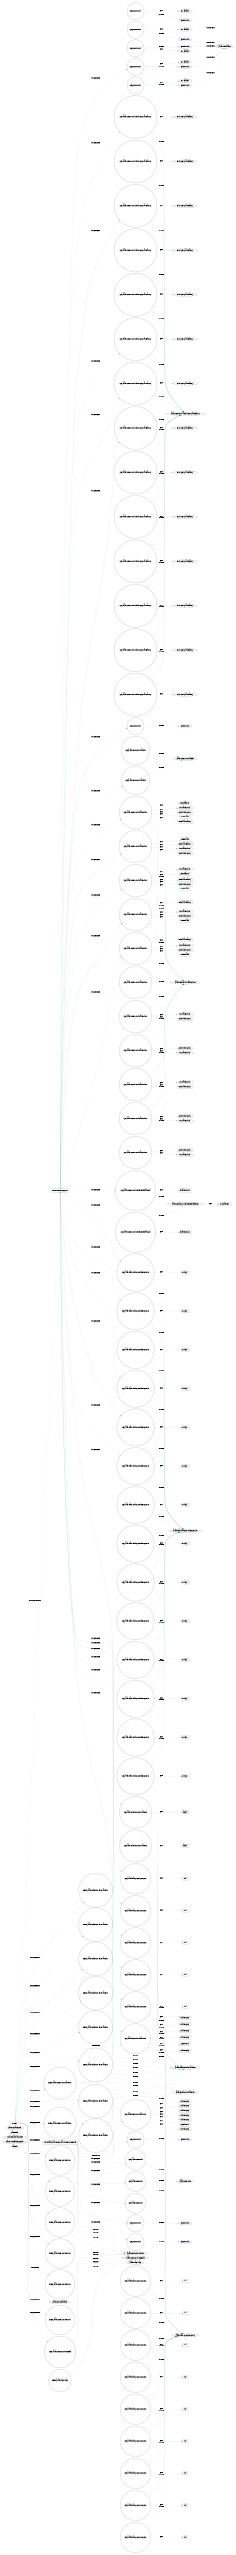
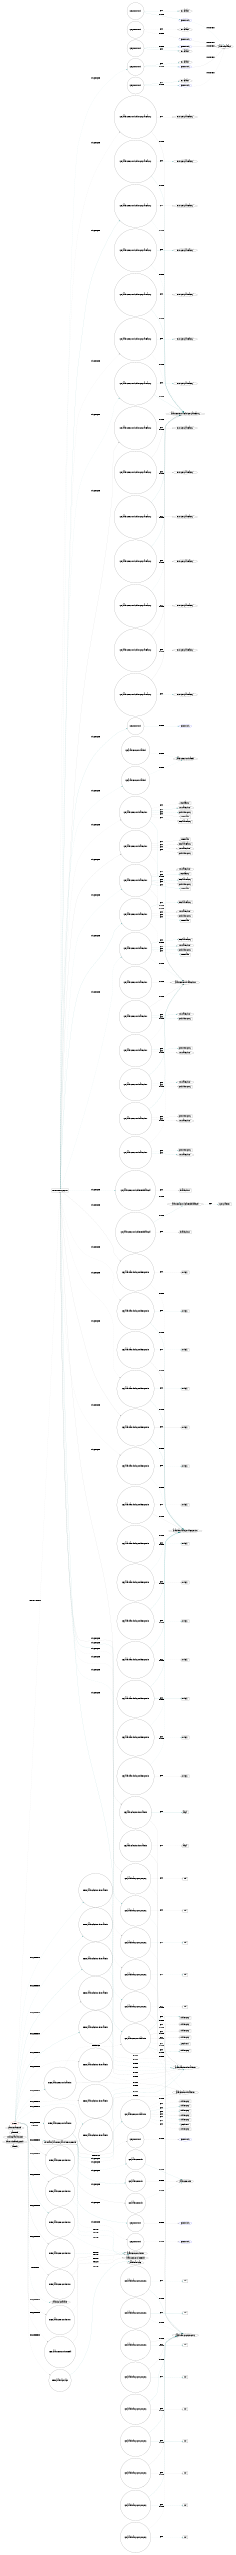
(225, 1204) -> (225, 1204)
(35, 1600) -> (35, 1600)
none -> (33, 2130)
(136, 2263) -> (136, 2263)
none -> (28, 2315)
